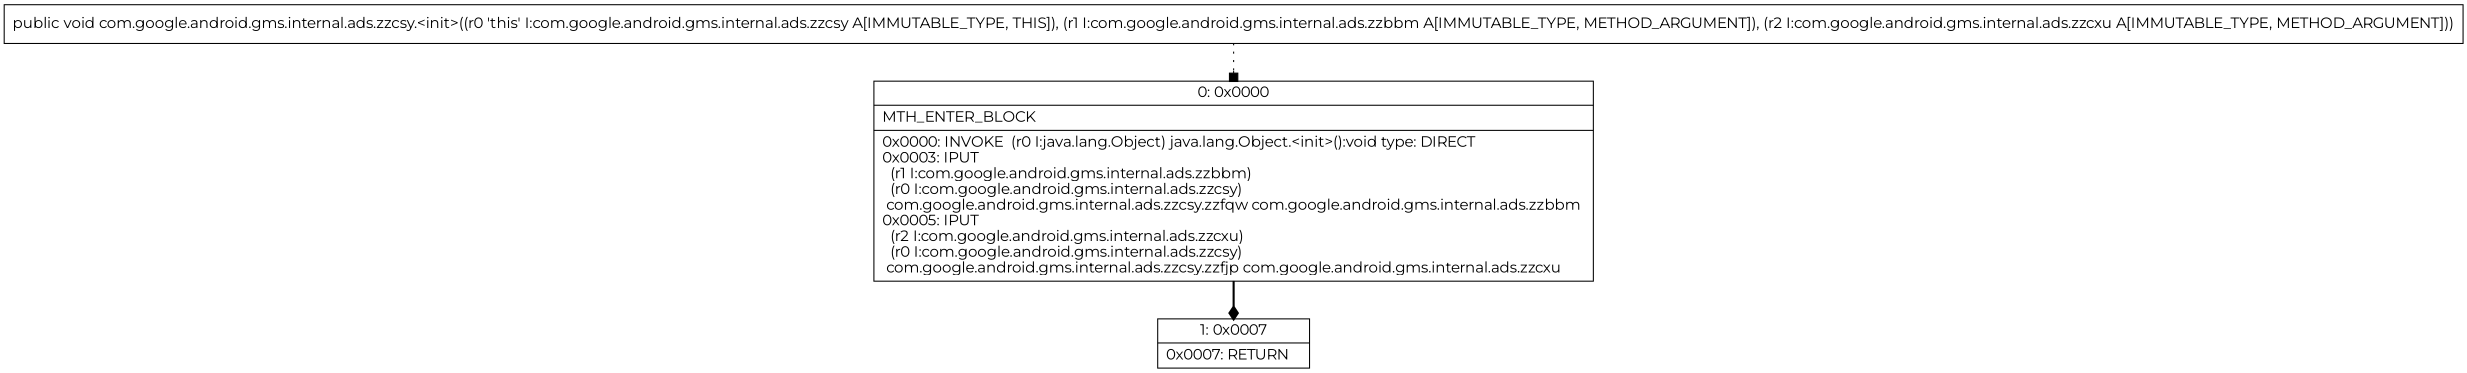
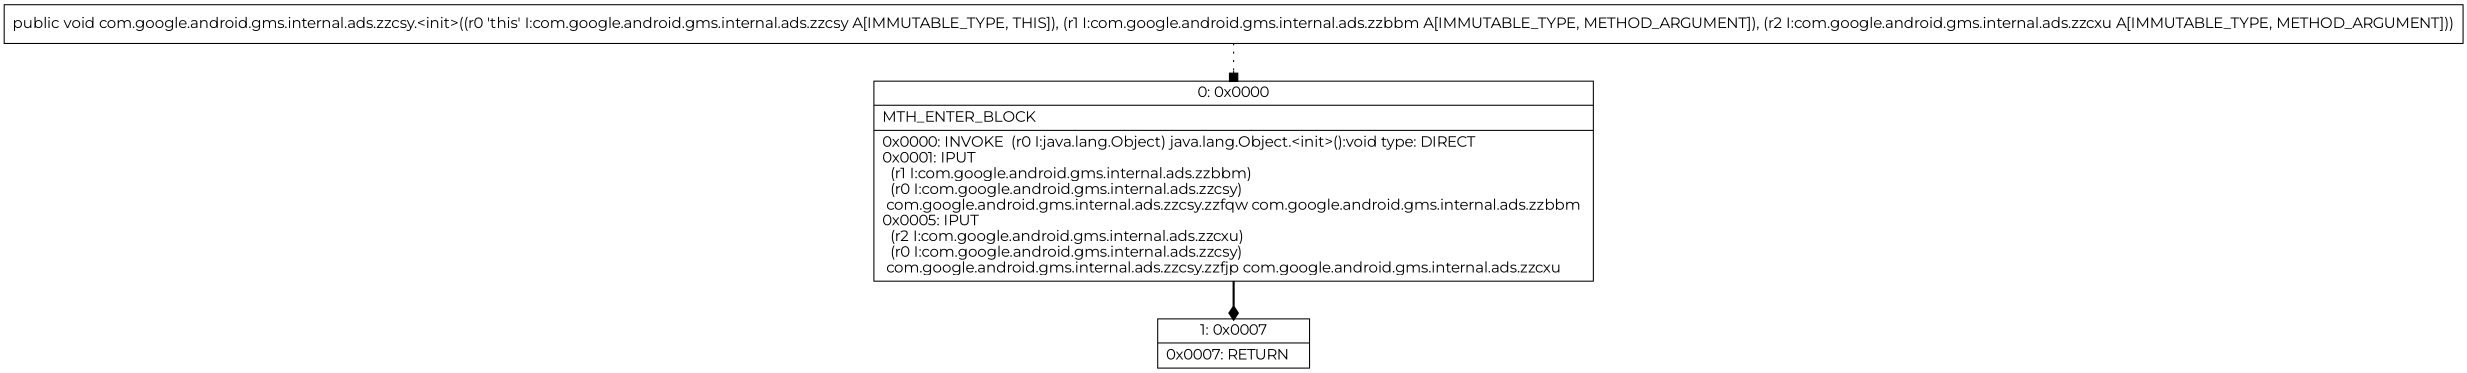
(935, 158) -> (933, 158)
